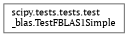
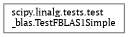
(64, 18) -> (64, 18)
